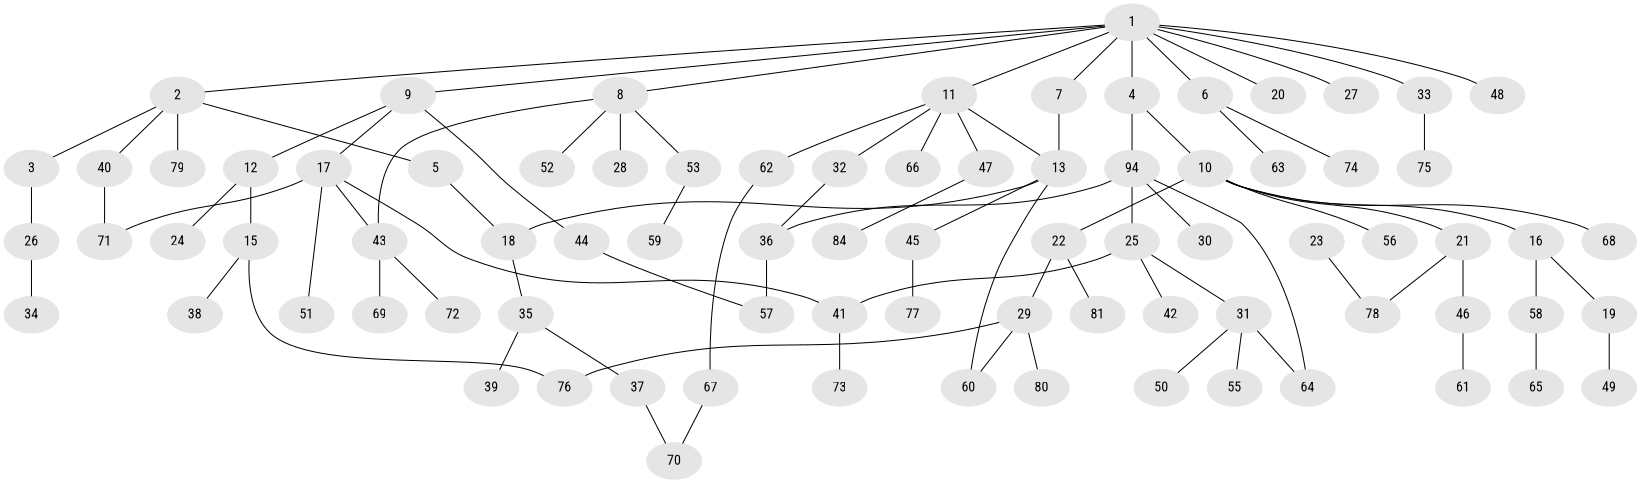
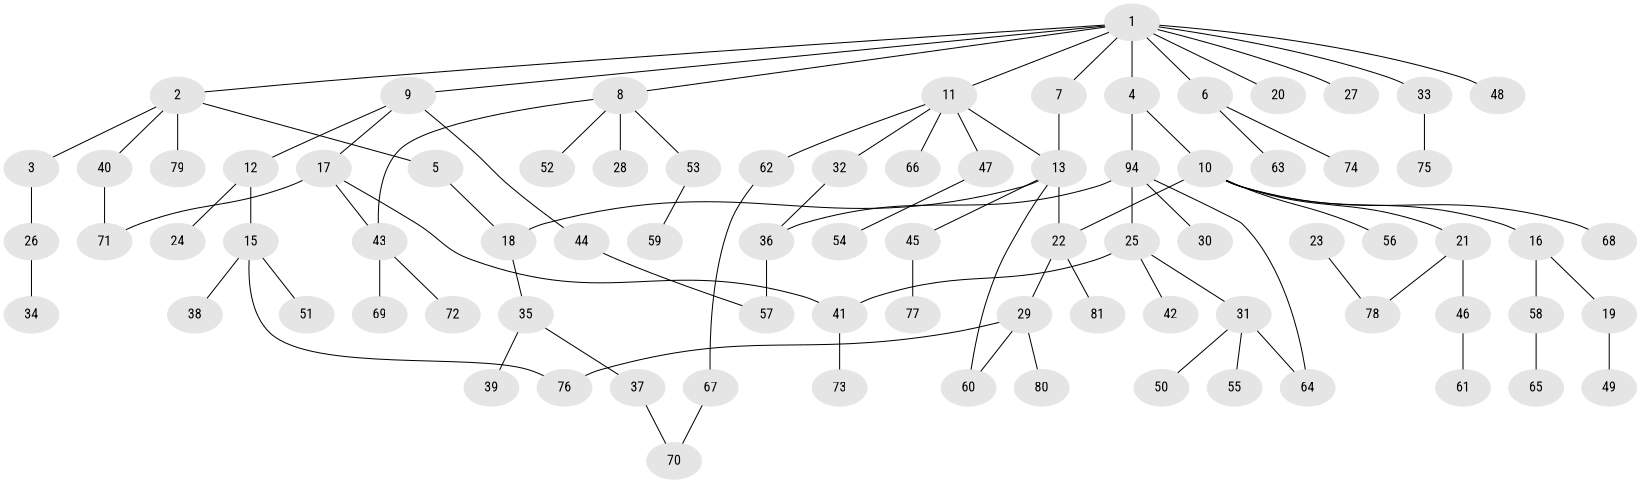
none -> (1059, 205)
(315, 242) -> (279, 278)
(840, 242) -> (840, 242)
